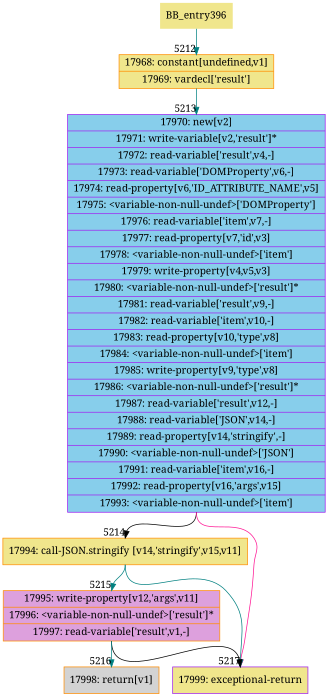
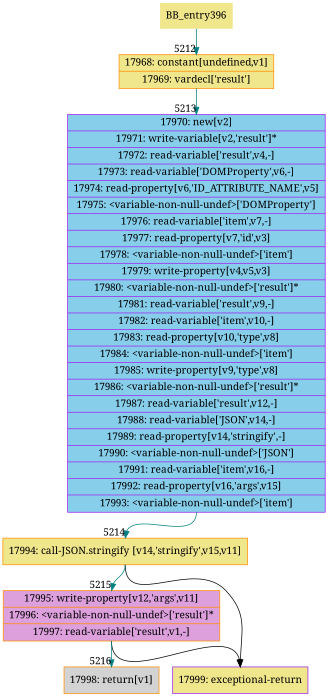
(164, 526) -> (164, 526)
(254, 564) -> none
(207, 581) -> (207, 581)
